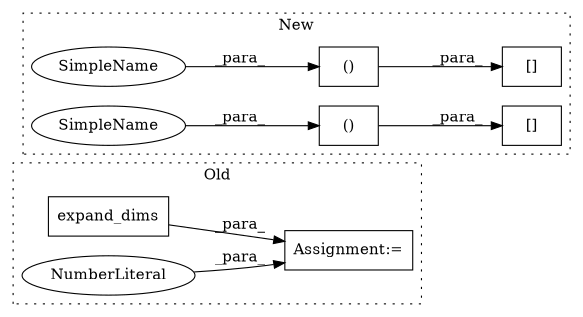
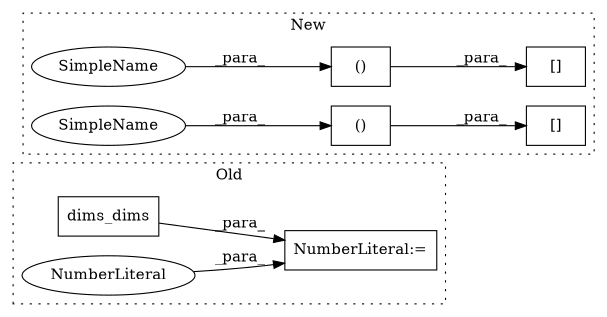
(109, 216) -> (109, 216)
(349, 250) -> (361, 250)
